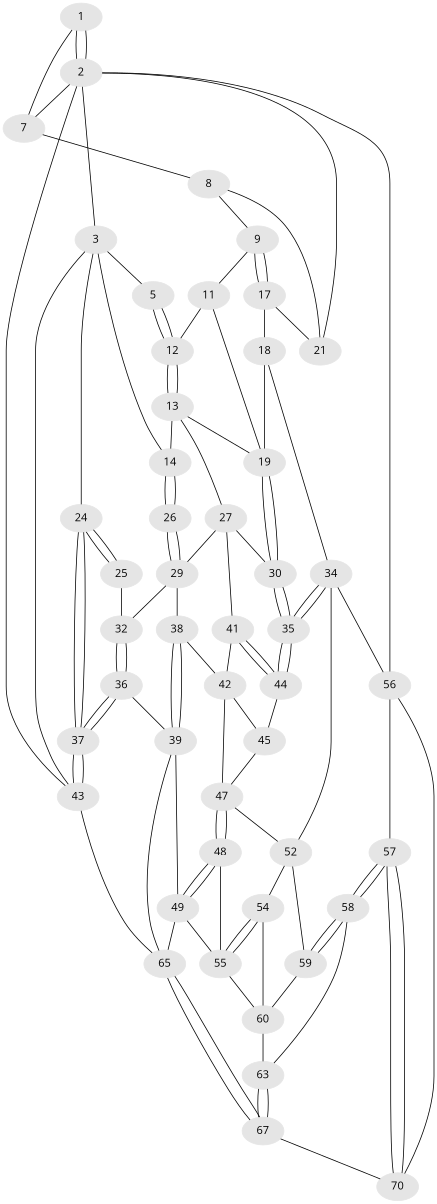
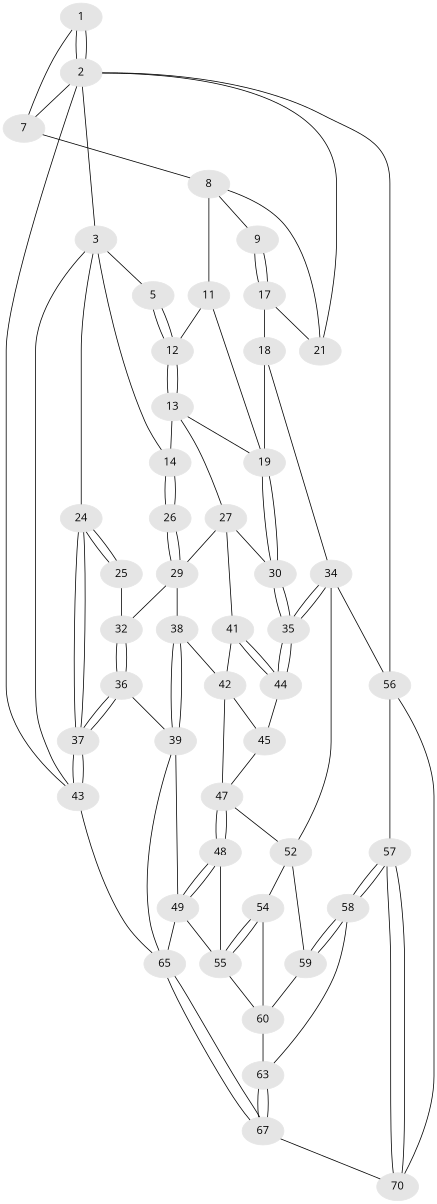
(233, 268) -> (209, 240)
